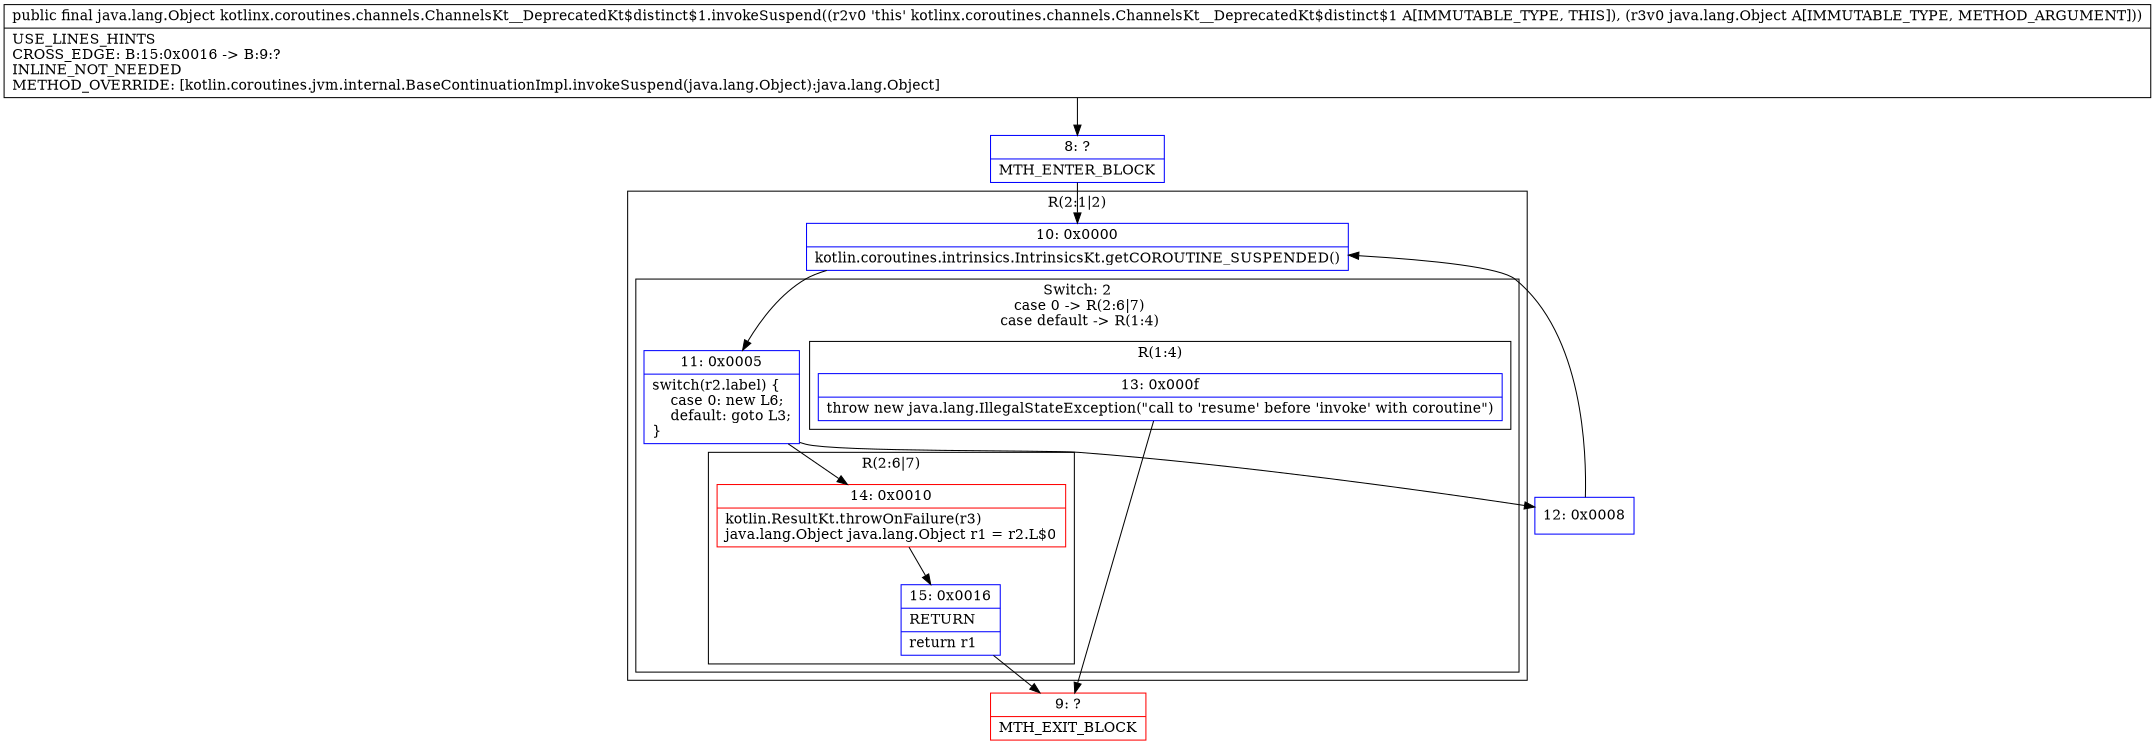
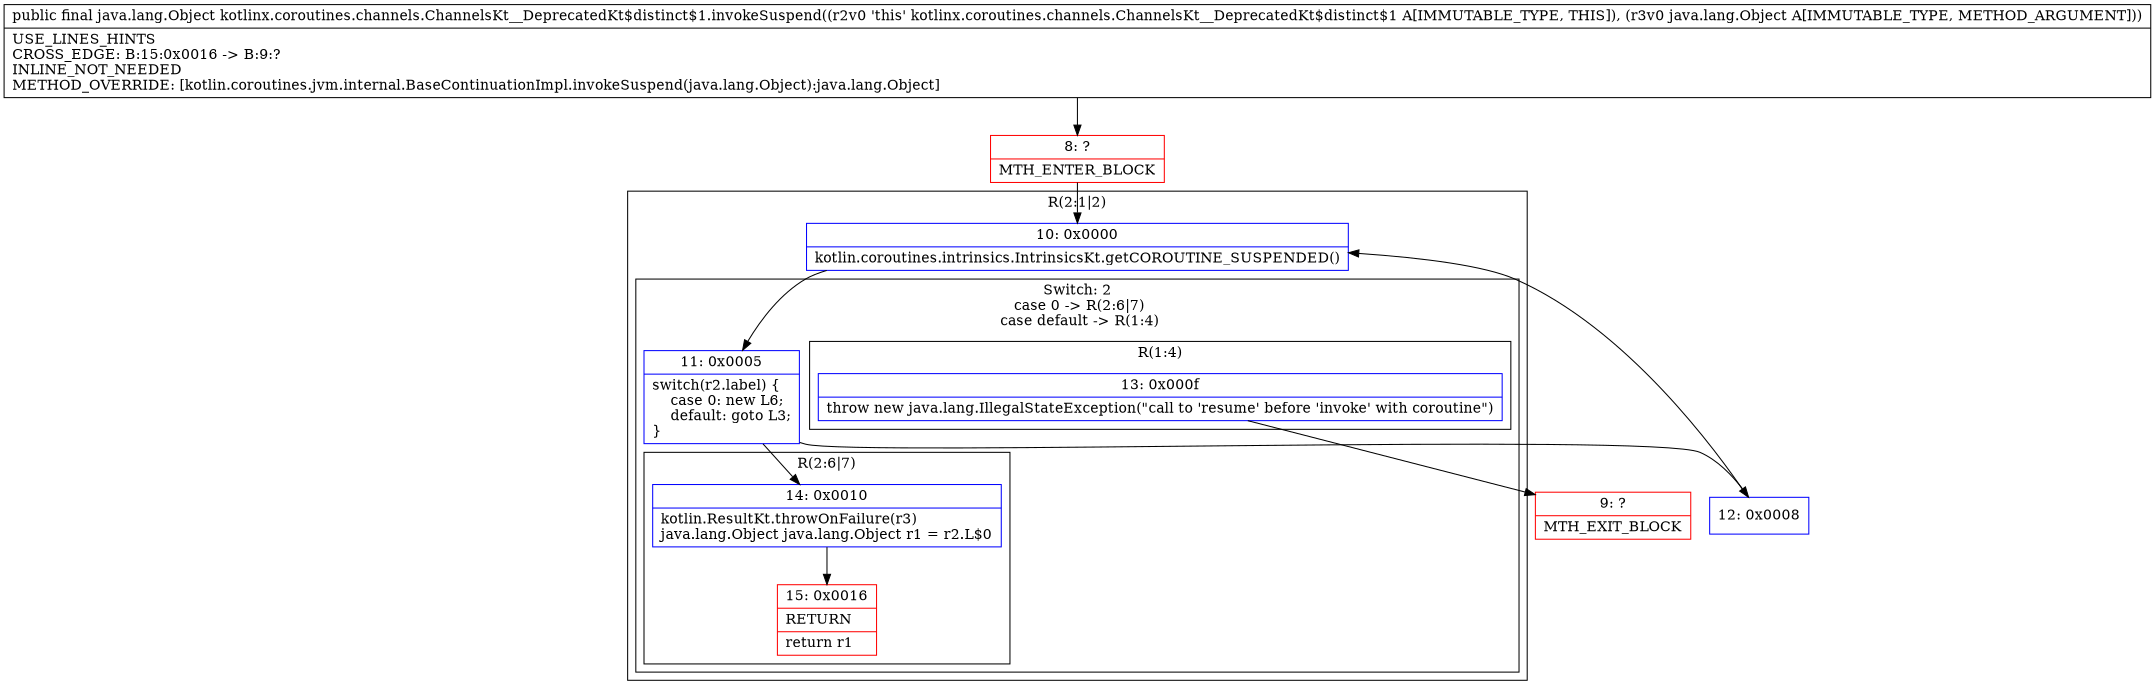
(1077, 159) -> (1077, 159)
(891, 516) -> (827, 516)
(951, 620) -> (827, 620)
(1013, 671) -> none
